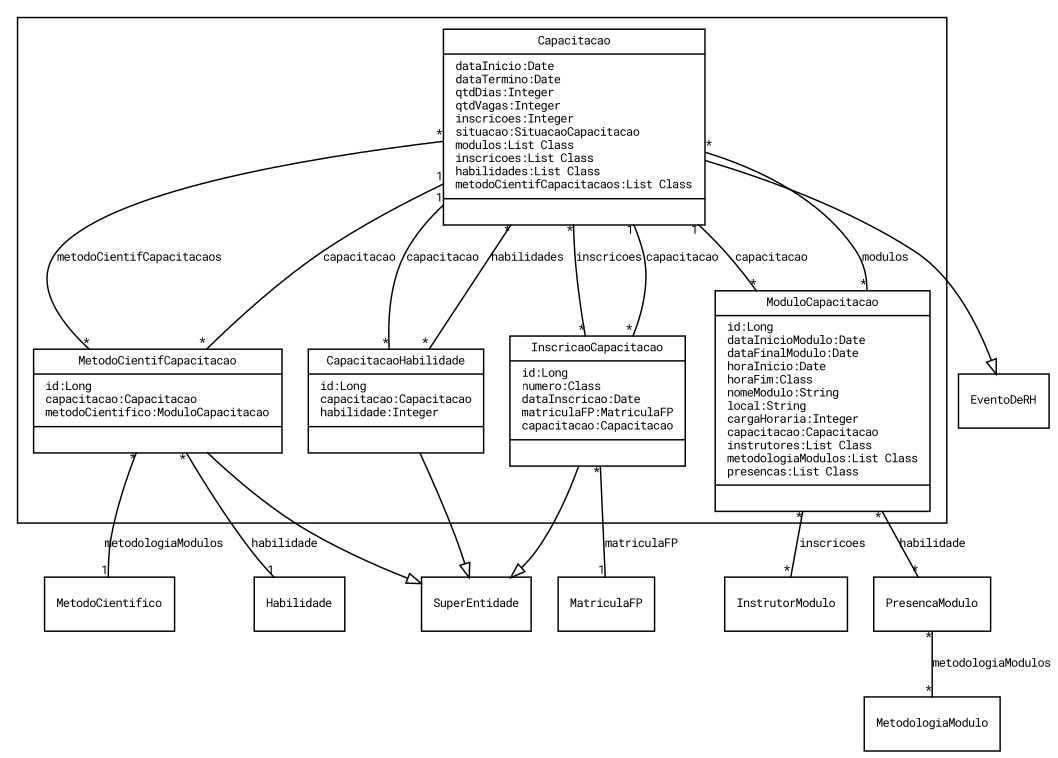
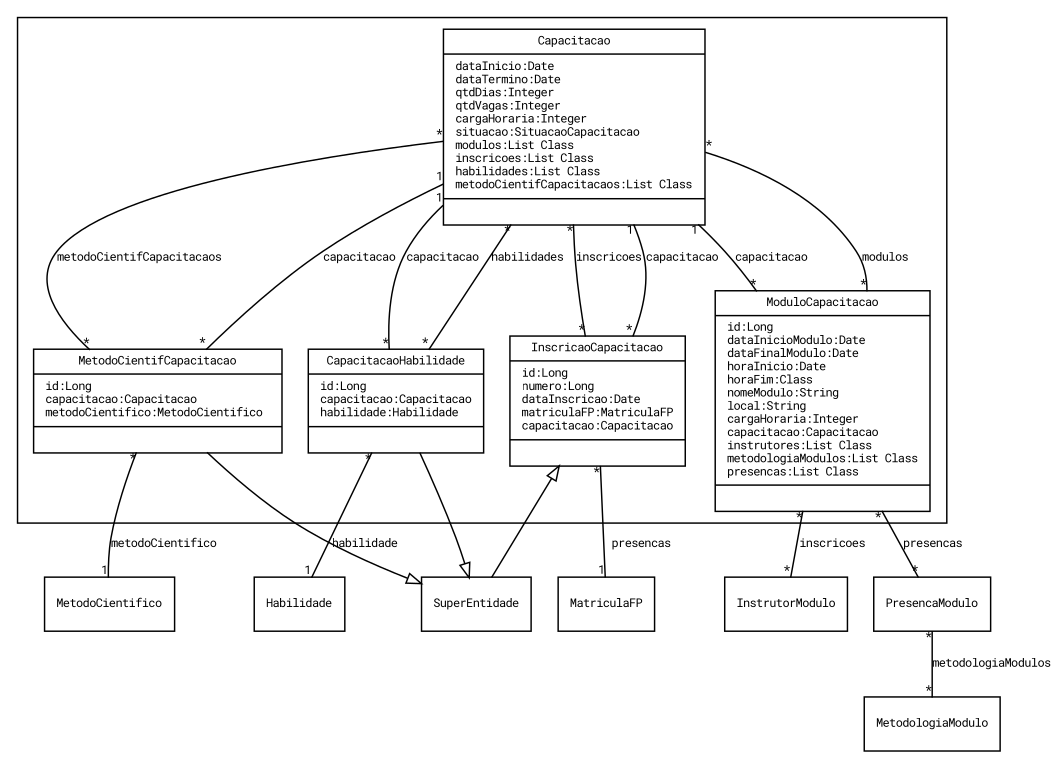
(515, 119) -> (522, 119)
(562, 386) -> (558, 386)
(1004, 401) -> none
(158, 413) -> (154, 413)
(380, 413) -> (389, 413)
(223, 511) -> (343, 512)
(558, 514) -> (519, 533)
(164, 544) -> (164, 544)
(641, 544) -> (641, 544)
(933, 544) -> (933, 544)
